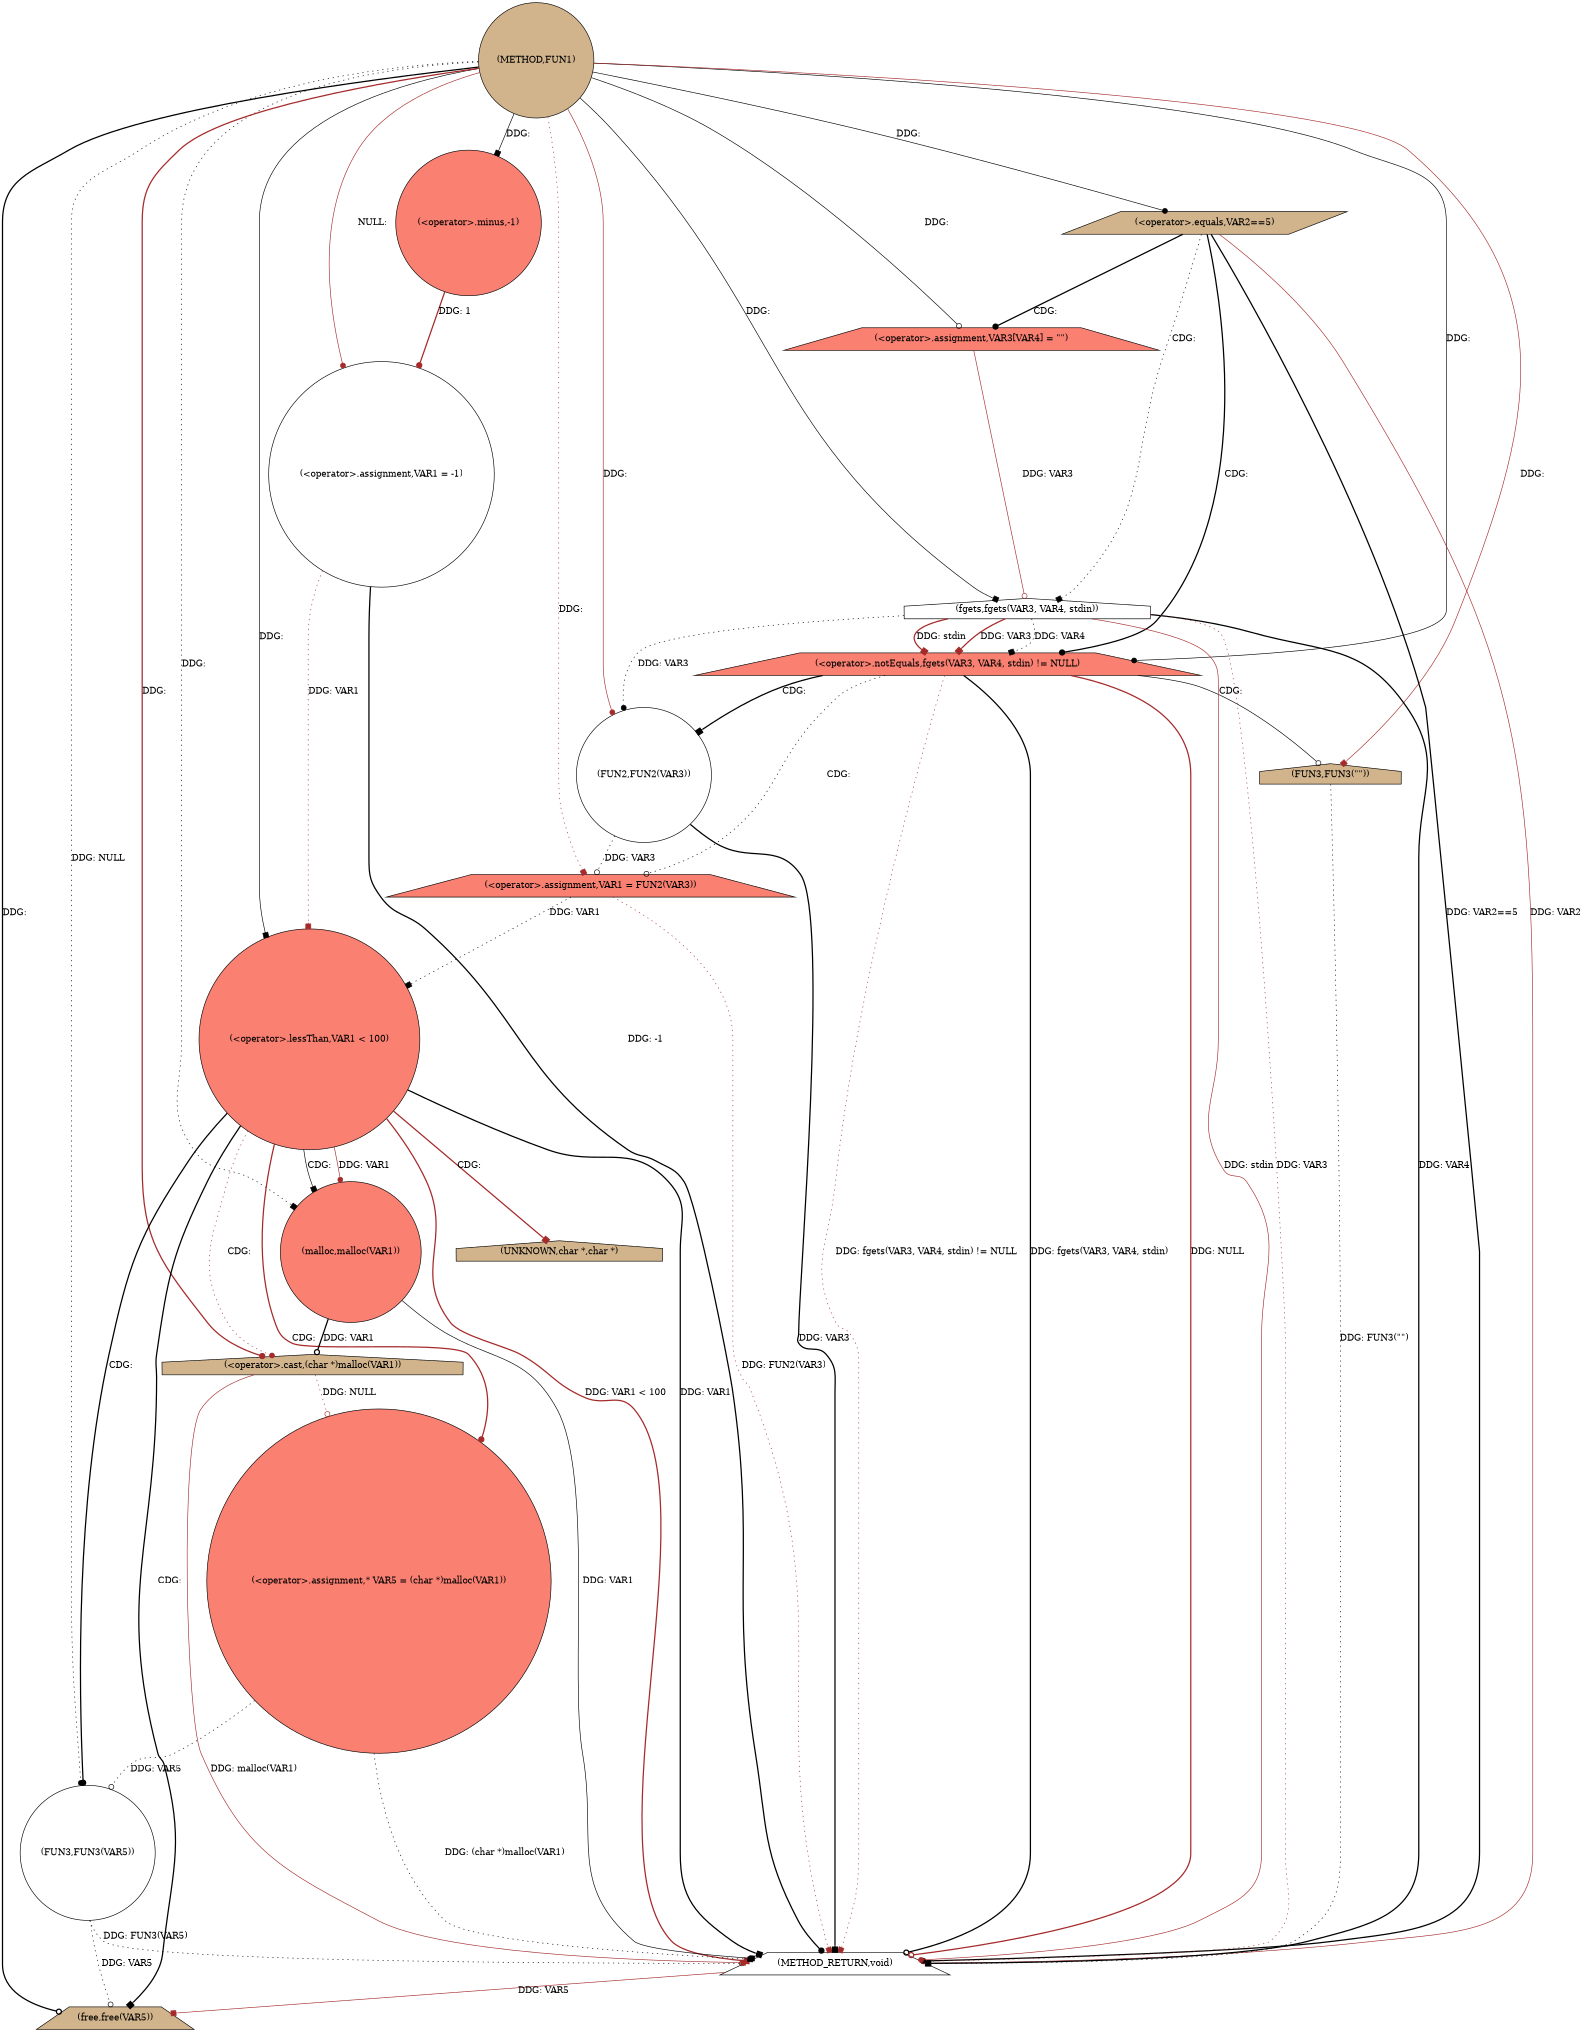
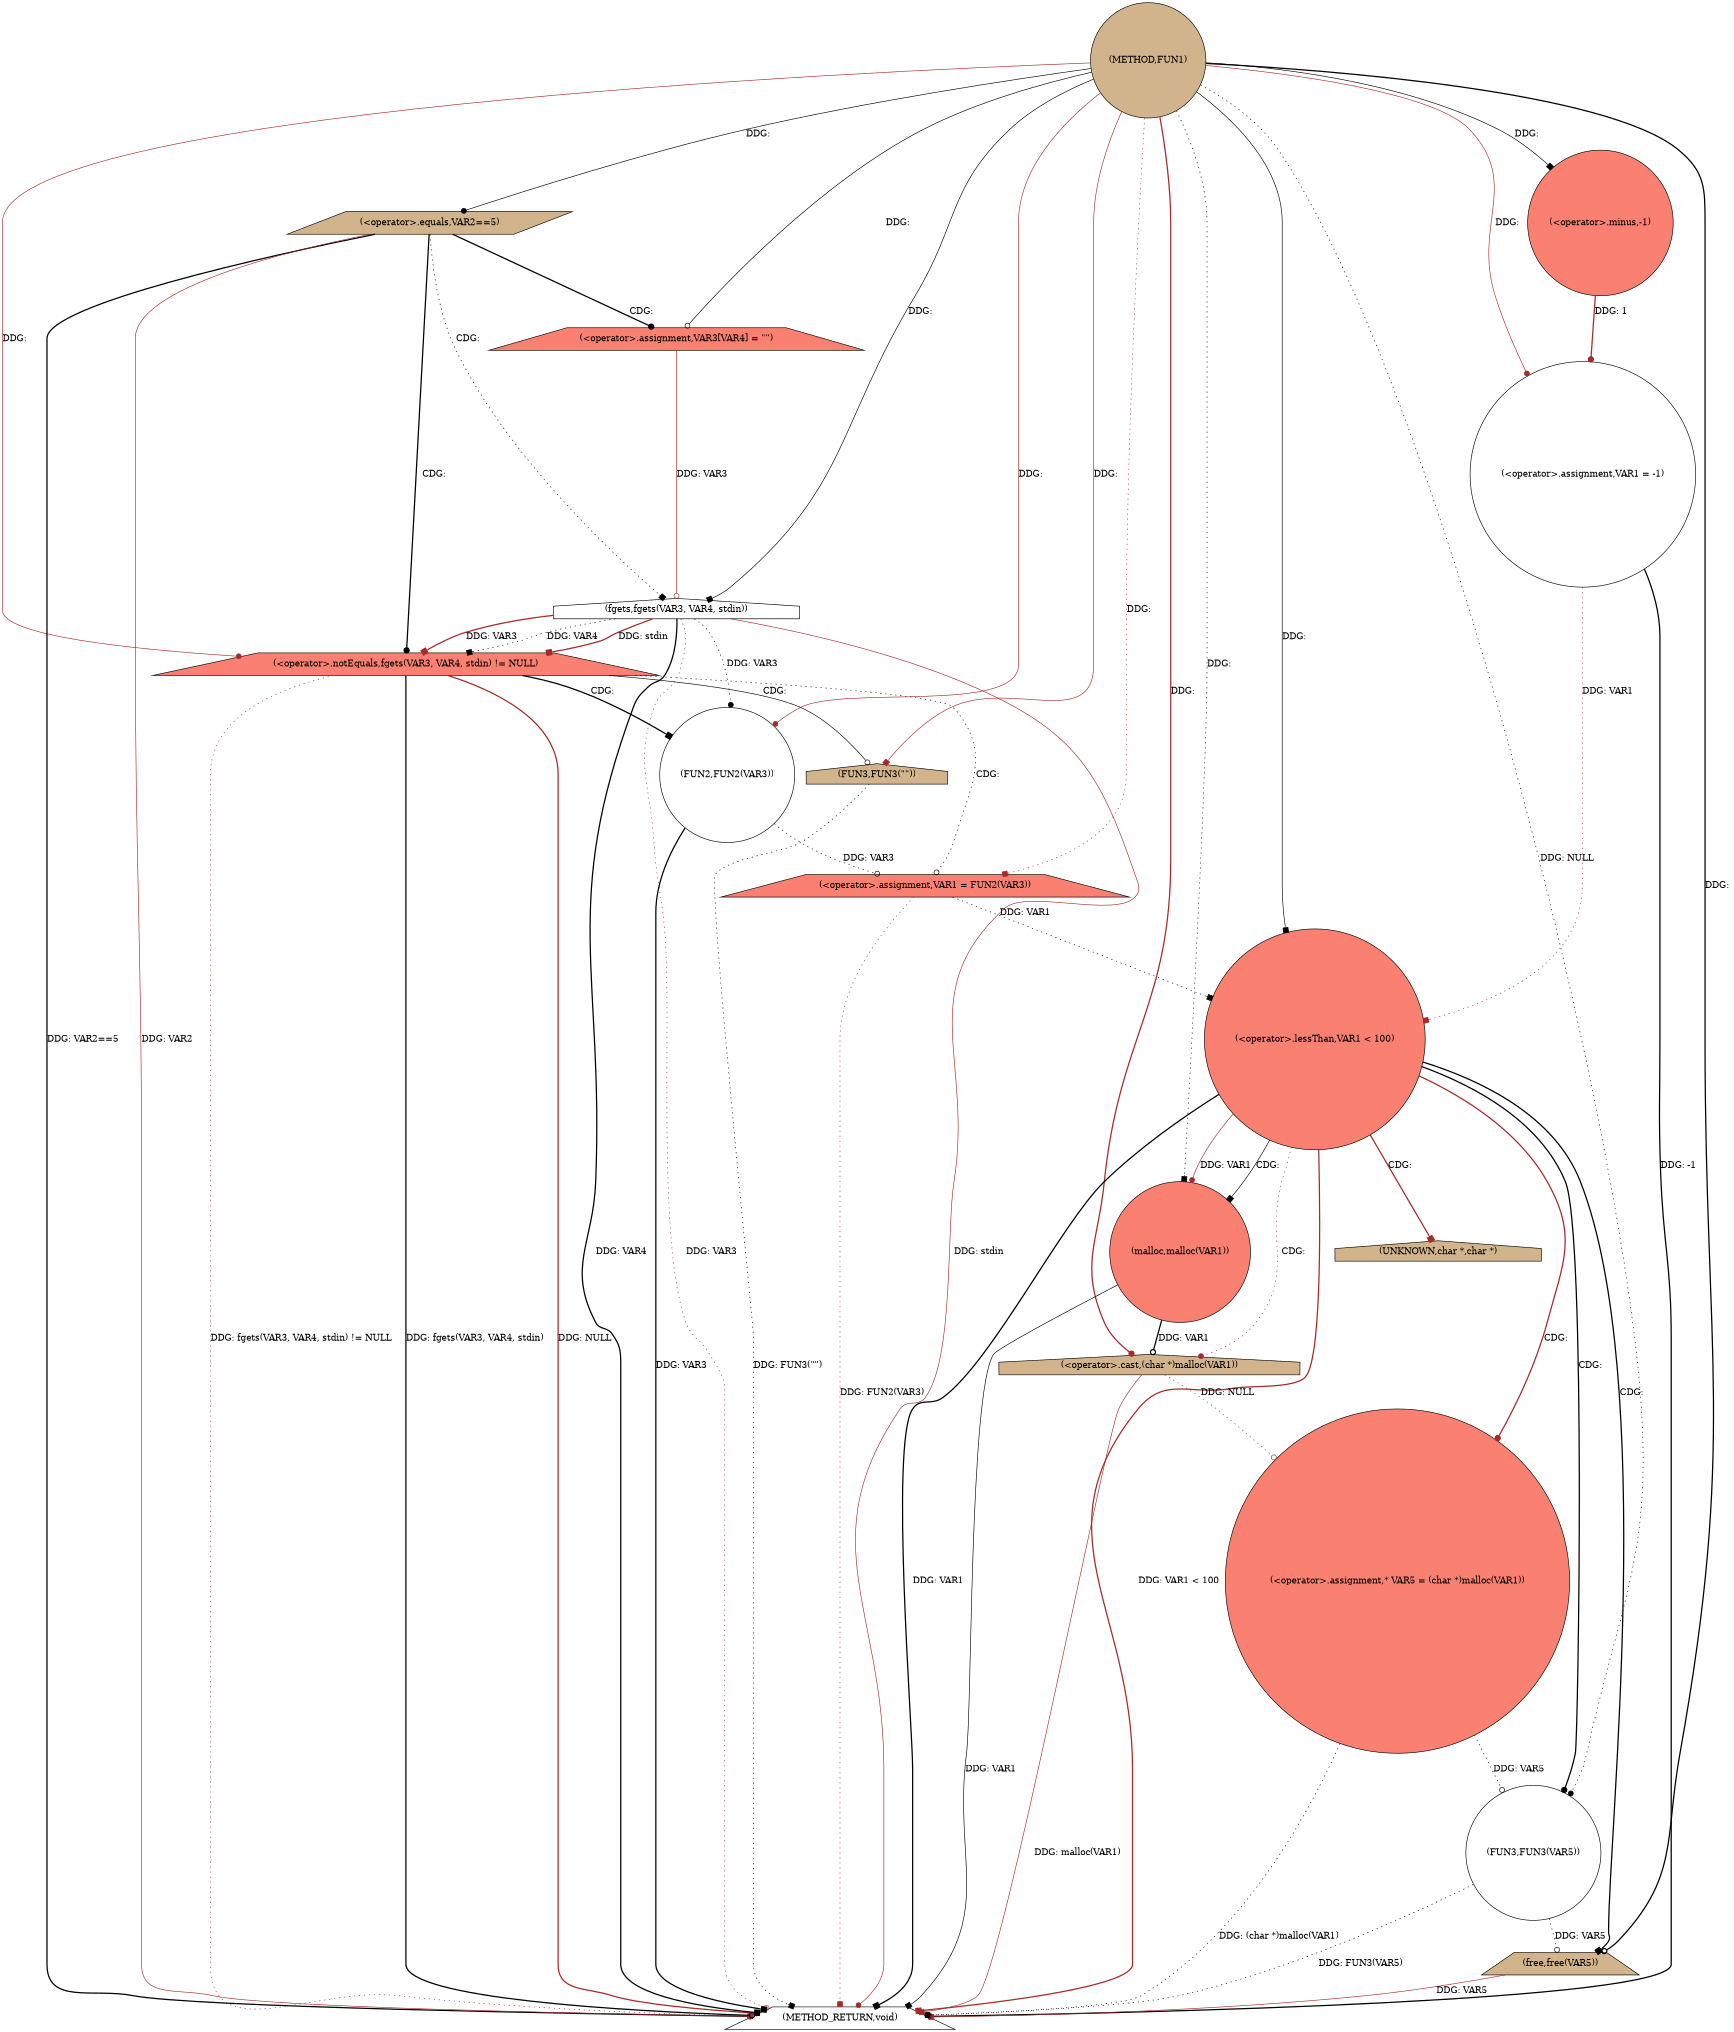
(1386, 162) -> (222, 137)
(374, 223) -> (1509, 223)
(451, 1993) -> (1264, 2004)
